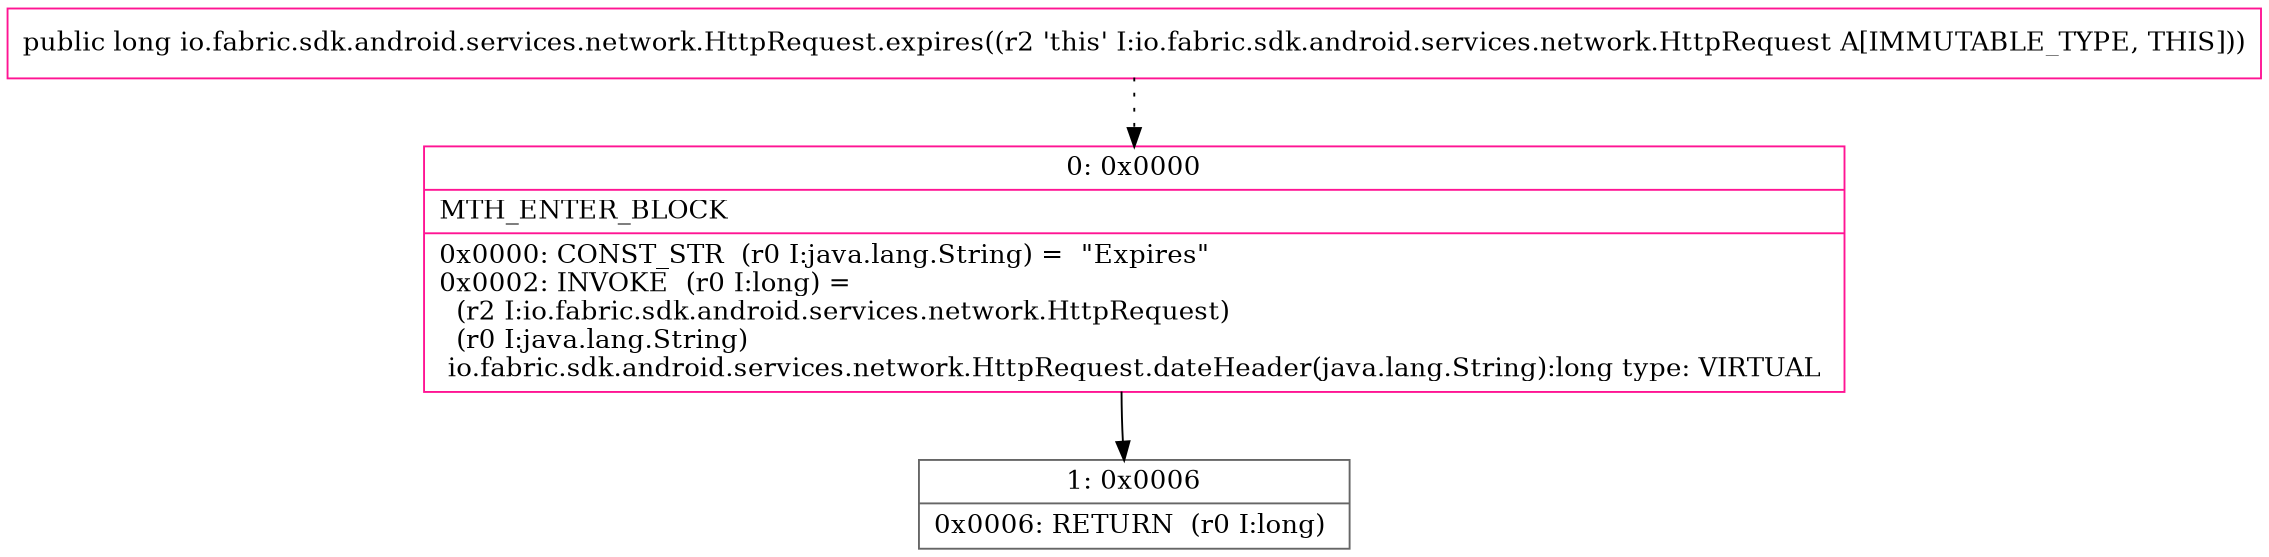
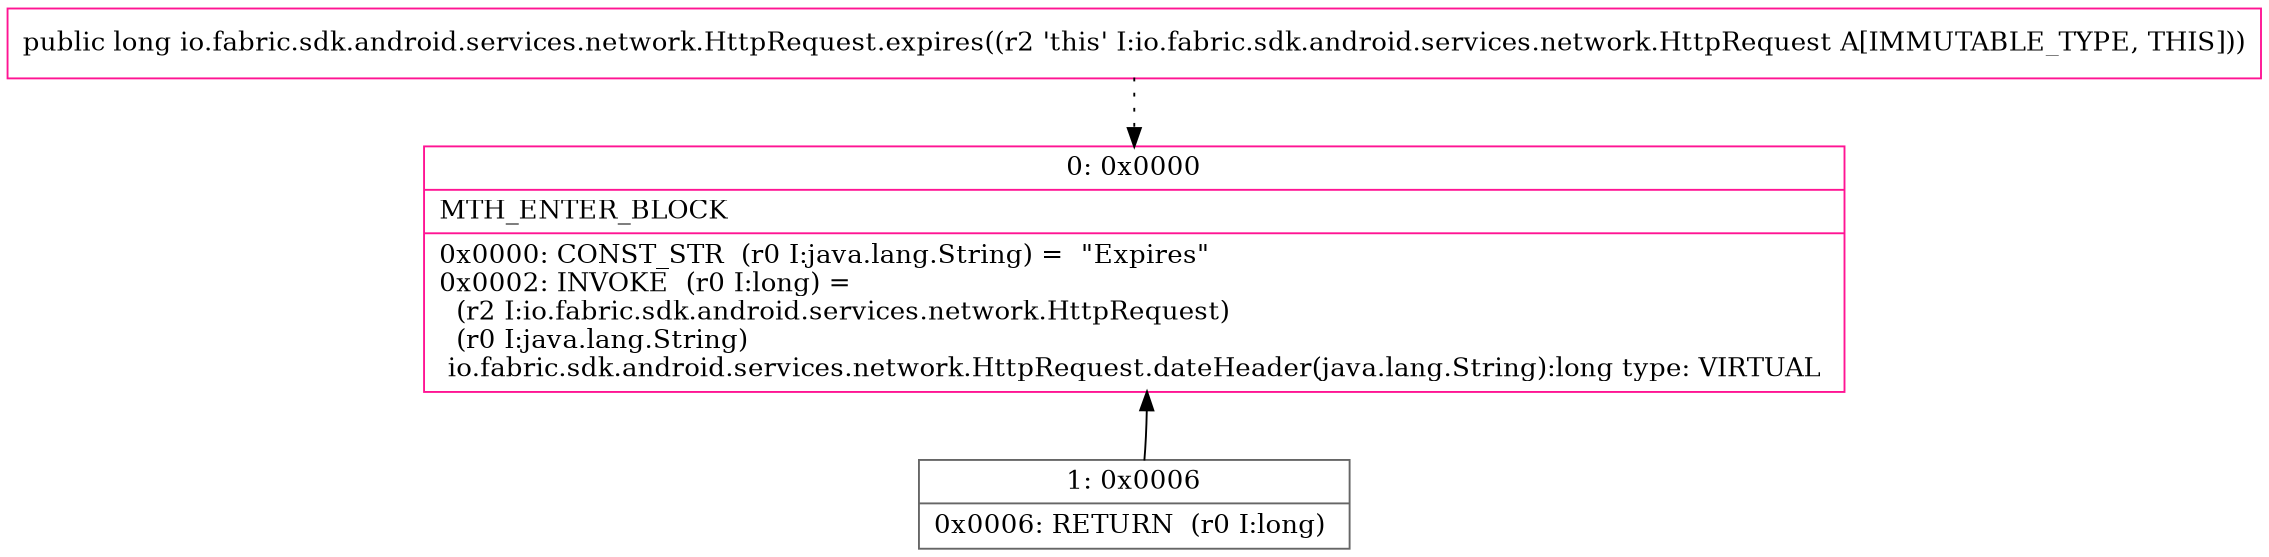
(1122, 416) -> (1146, 436)
